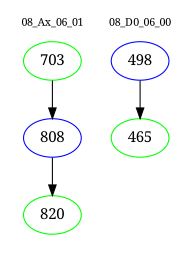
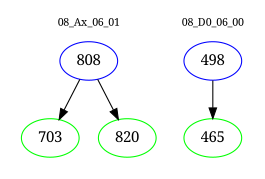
(52, 94) -> (72, 95)
